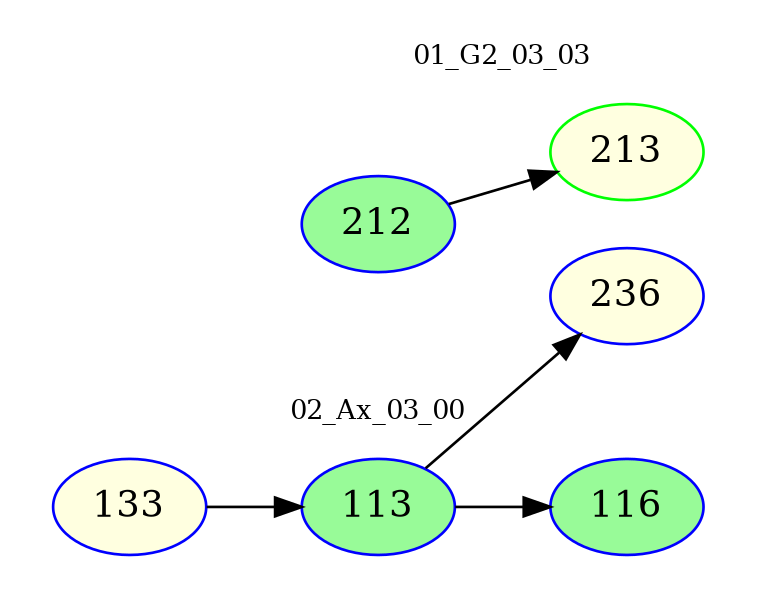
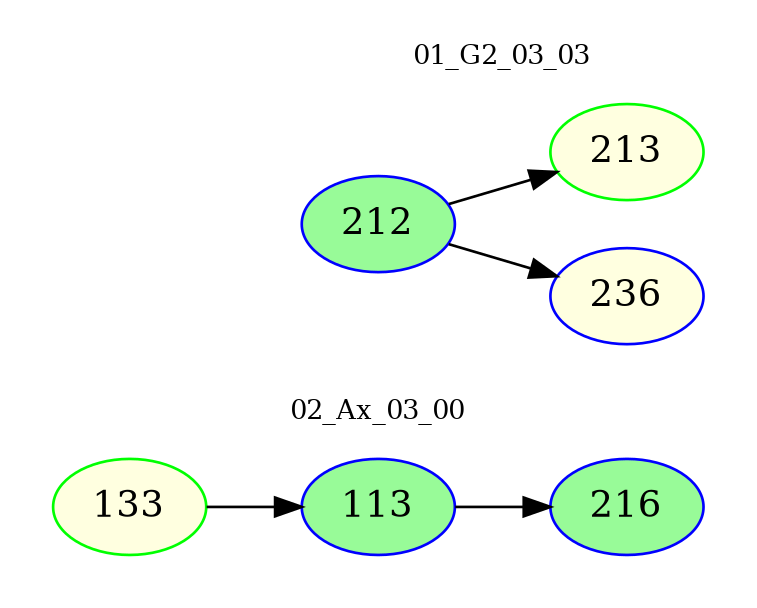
(492, 410) -> (490, 256)
(130, 507) -> (130, 507)
(627, 507) -> (627, 507)
